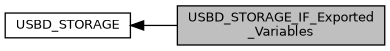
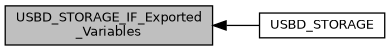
(161, 25) -> (243, 25)
